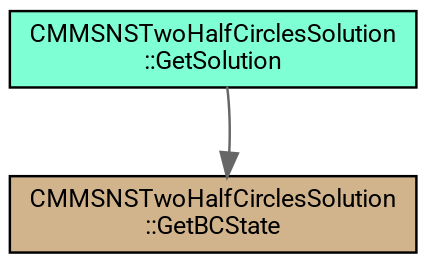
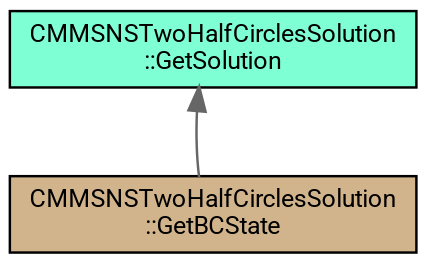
(230, 119) -> (197, 144)
